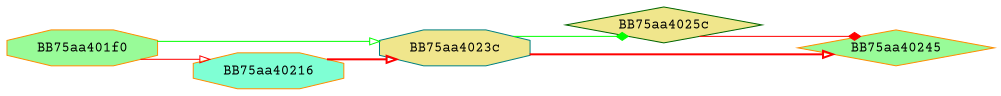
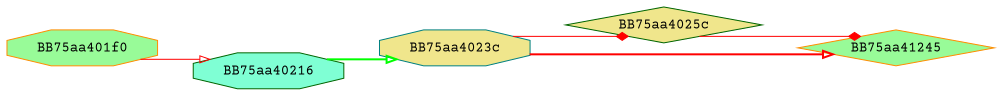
(565, 36) -> (565, 36)
(263, 41) -> none
(896, 48) -> (896, 48)
(357, 59) -> (357, 59)
(269, 71) -> (269, 71)
